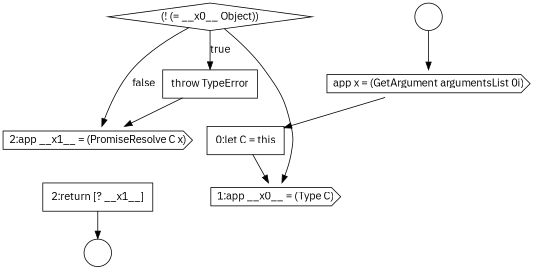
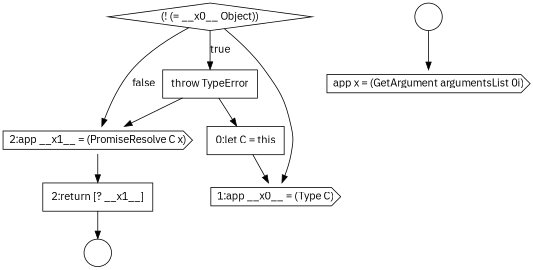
(338, 111) -> (226, 109)
none -> (98, 164)
